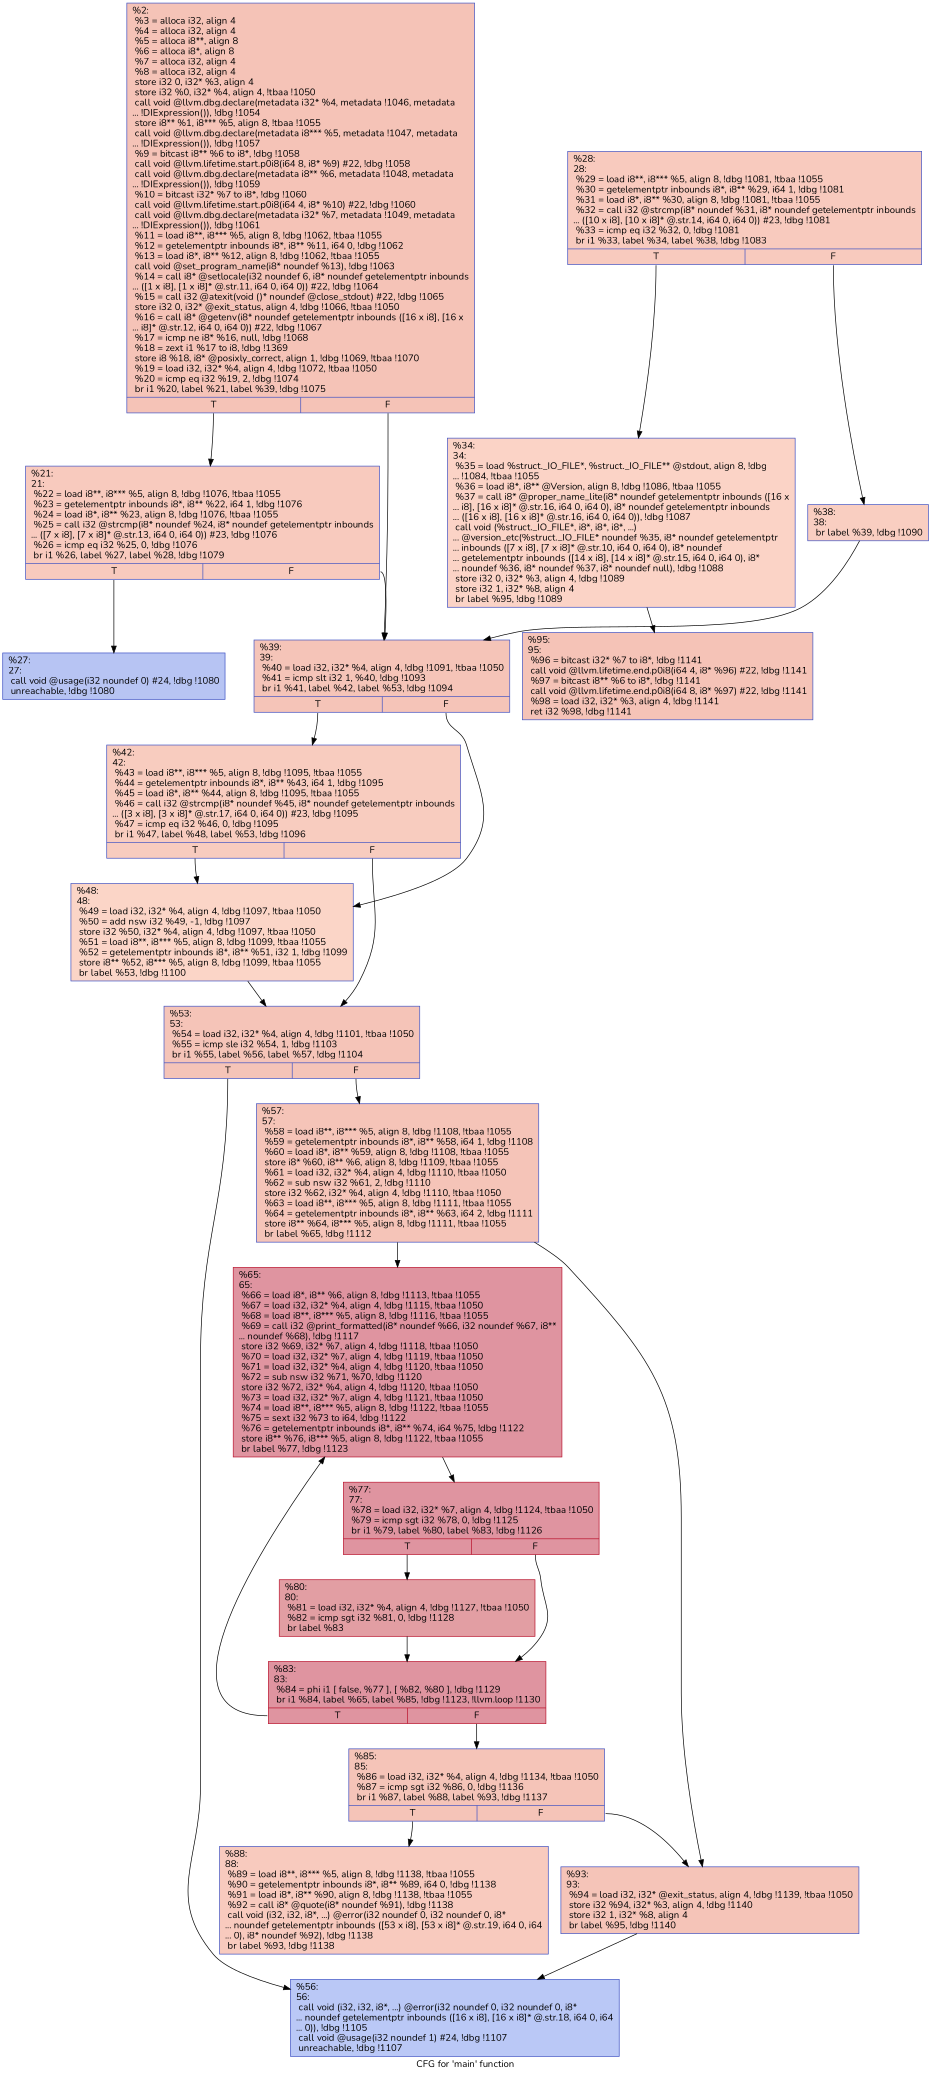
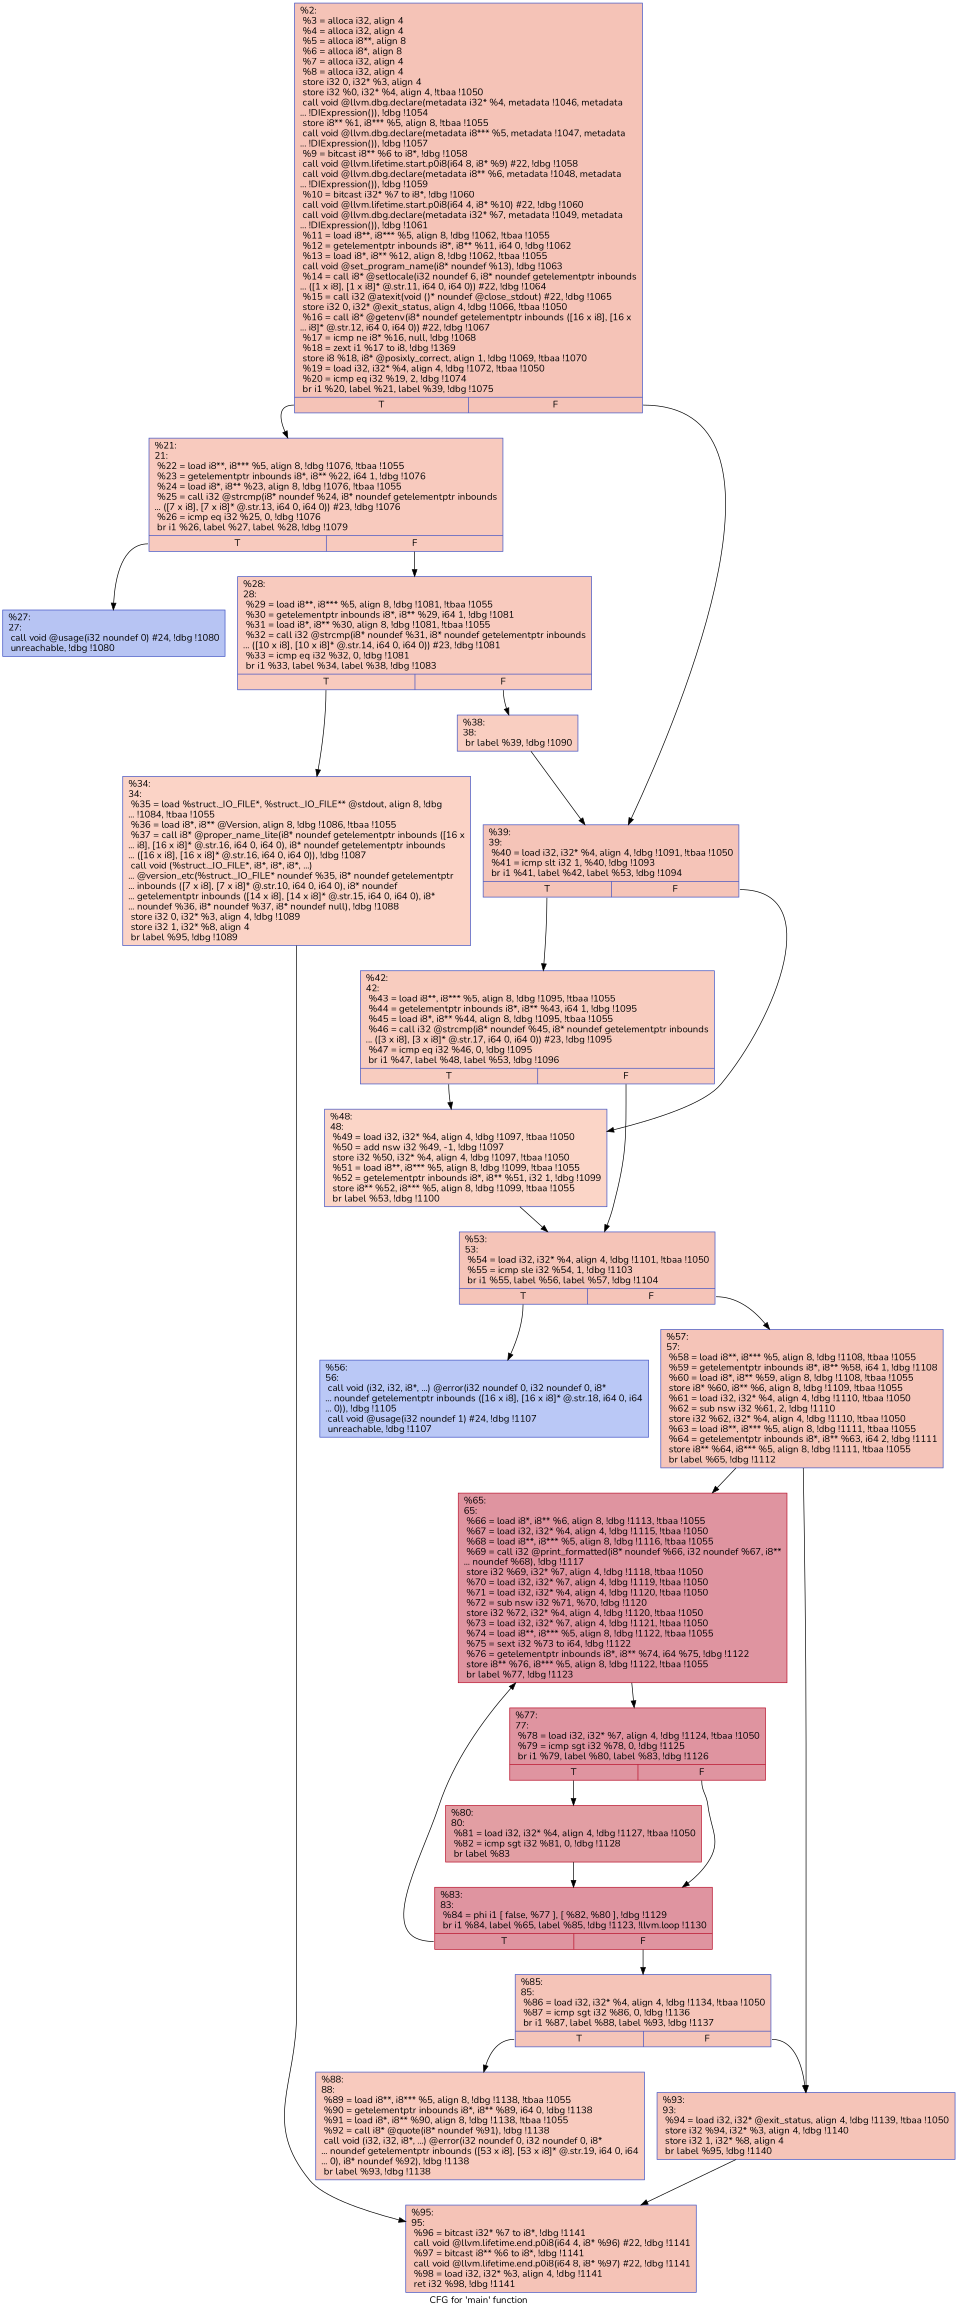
(386, 602) -> (415, 561)
(590, 1955) -> (692, 2181)
